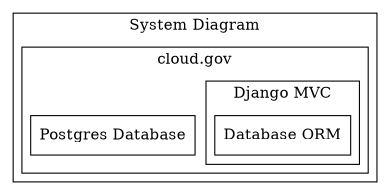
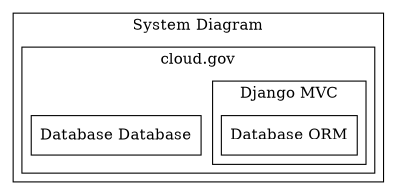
(113, 135) -> (116, 135)
